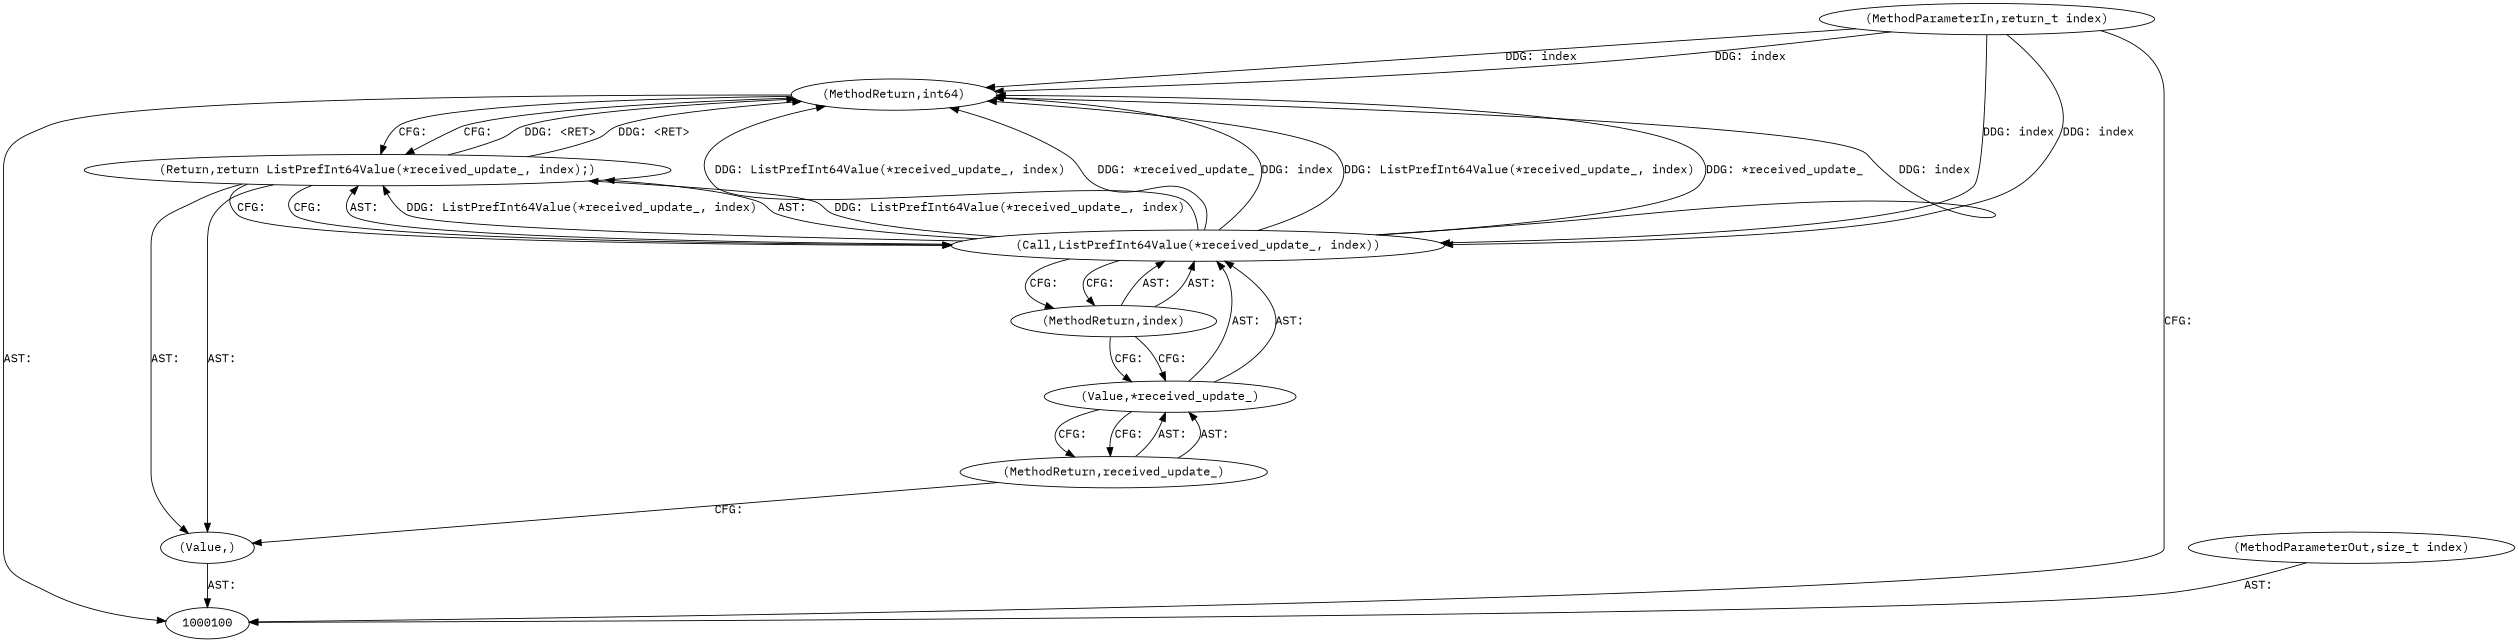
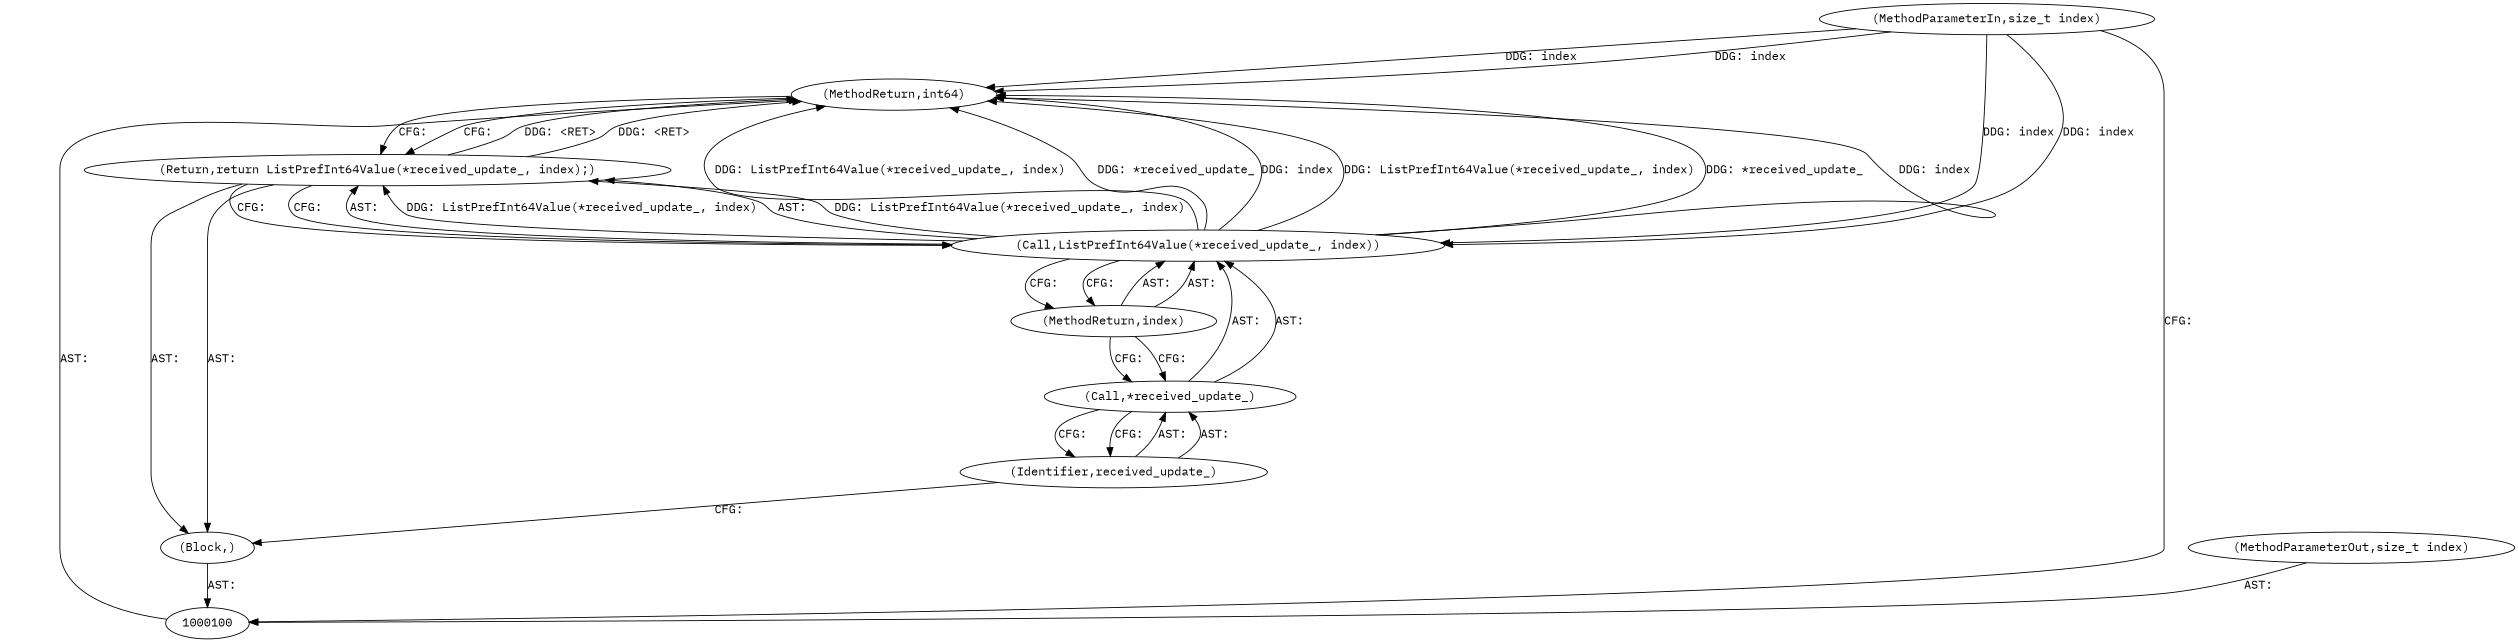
(1987, 19) -> (1987, 19)
(106, 115) -> (157, 124)
(1170, 397) -> (1170, 397)
(1114, 472) -> (1114, 472)
(207, 548) -> (207, 548)
